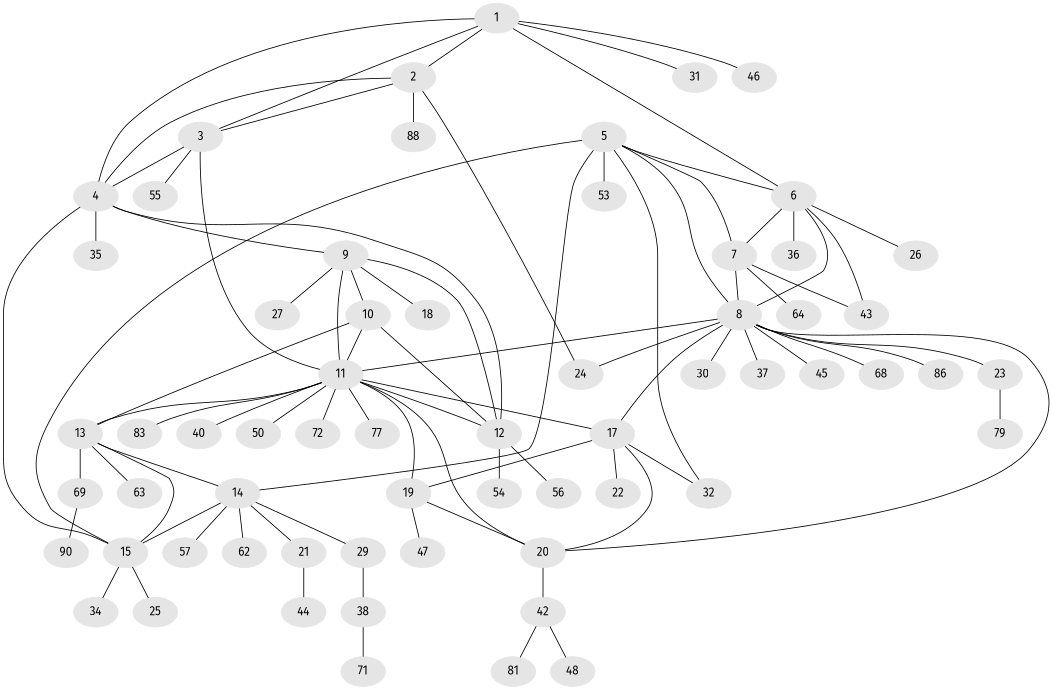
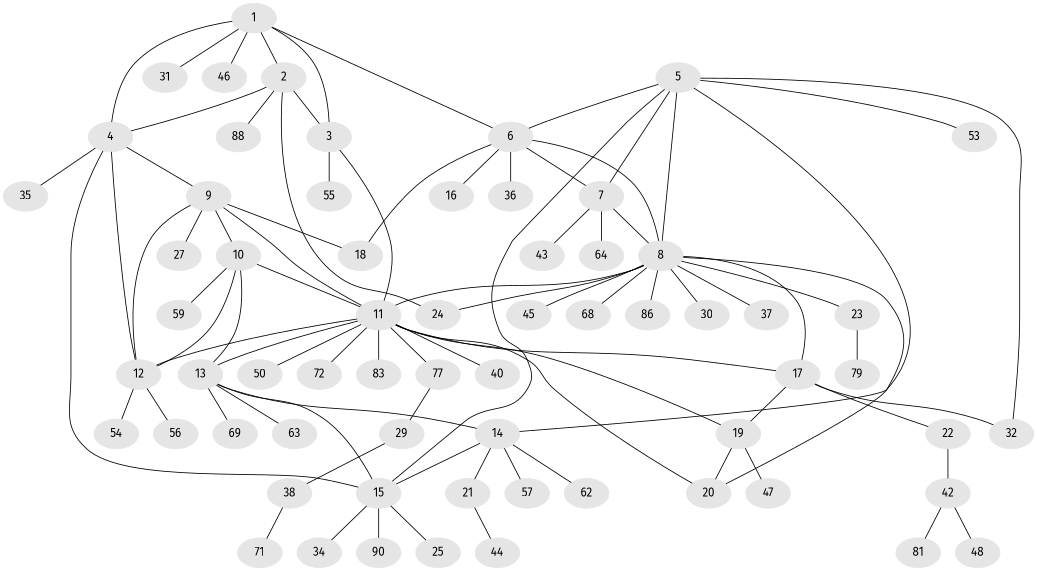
(148, 167) -> none
(842, 250) -> (421, 182)
(916, 256) -> (451, 196)
none -> (179, 315)
(74, 518) -> (379, 523)
(640, 518) -> none
(301, 523) -> (420, 404)
(543, 583) -> (948, 464)
